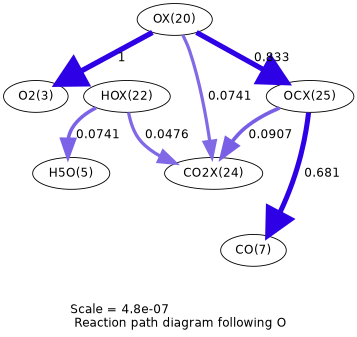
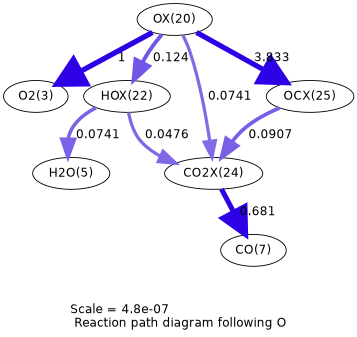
none -> (151, 48)
(270, 58) -> (270, 58)
(298, 164) -> (228, 201)
(71, 173) -> (71, 173)
